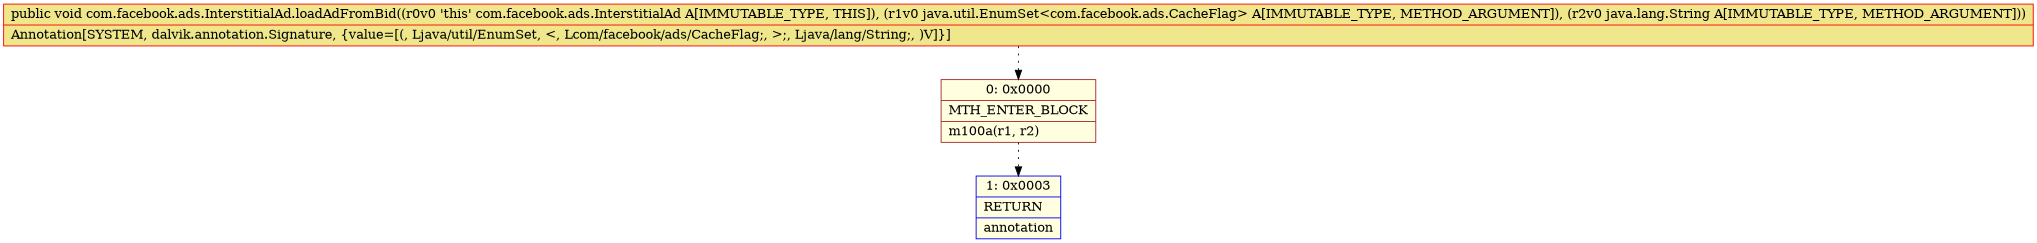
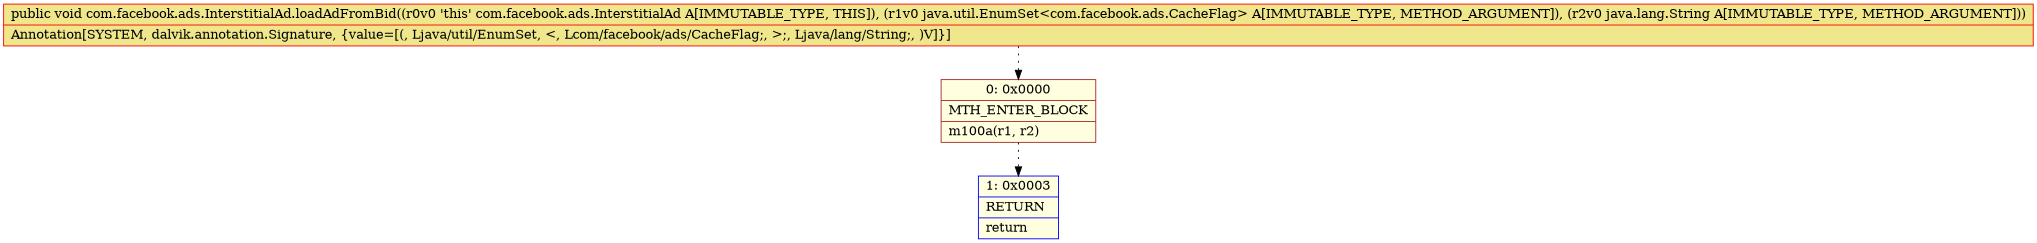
(1018, 228) -> (1007, 228)
